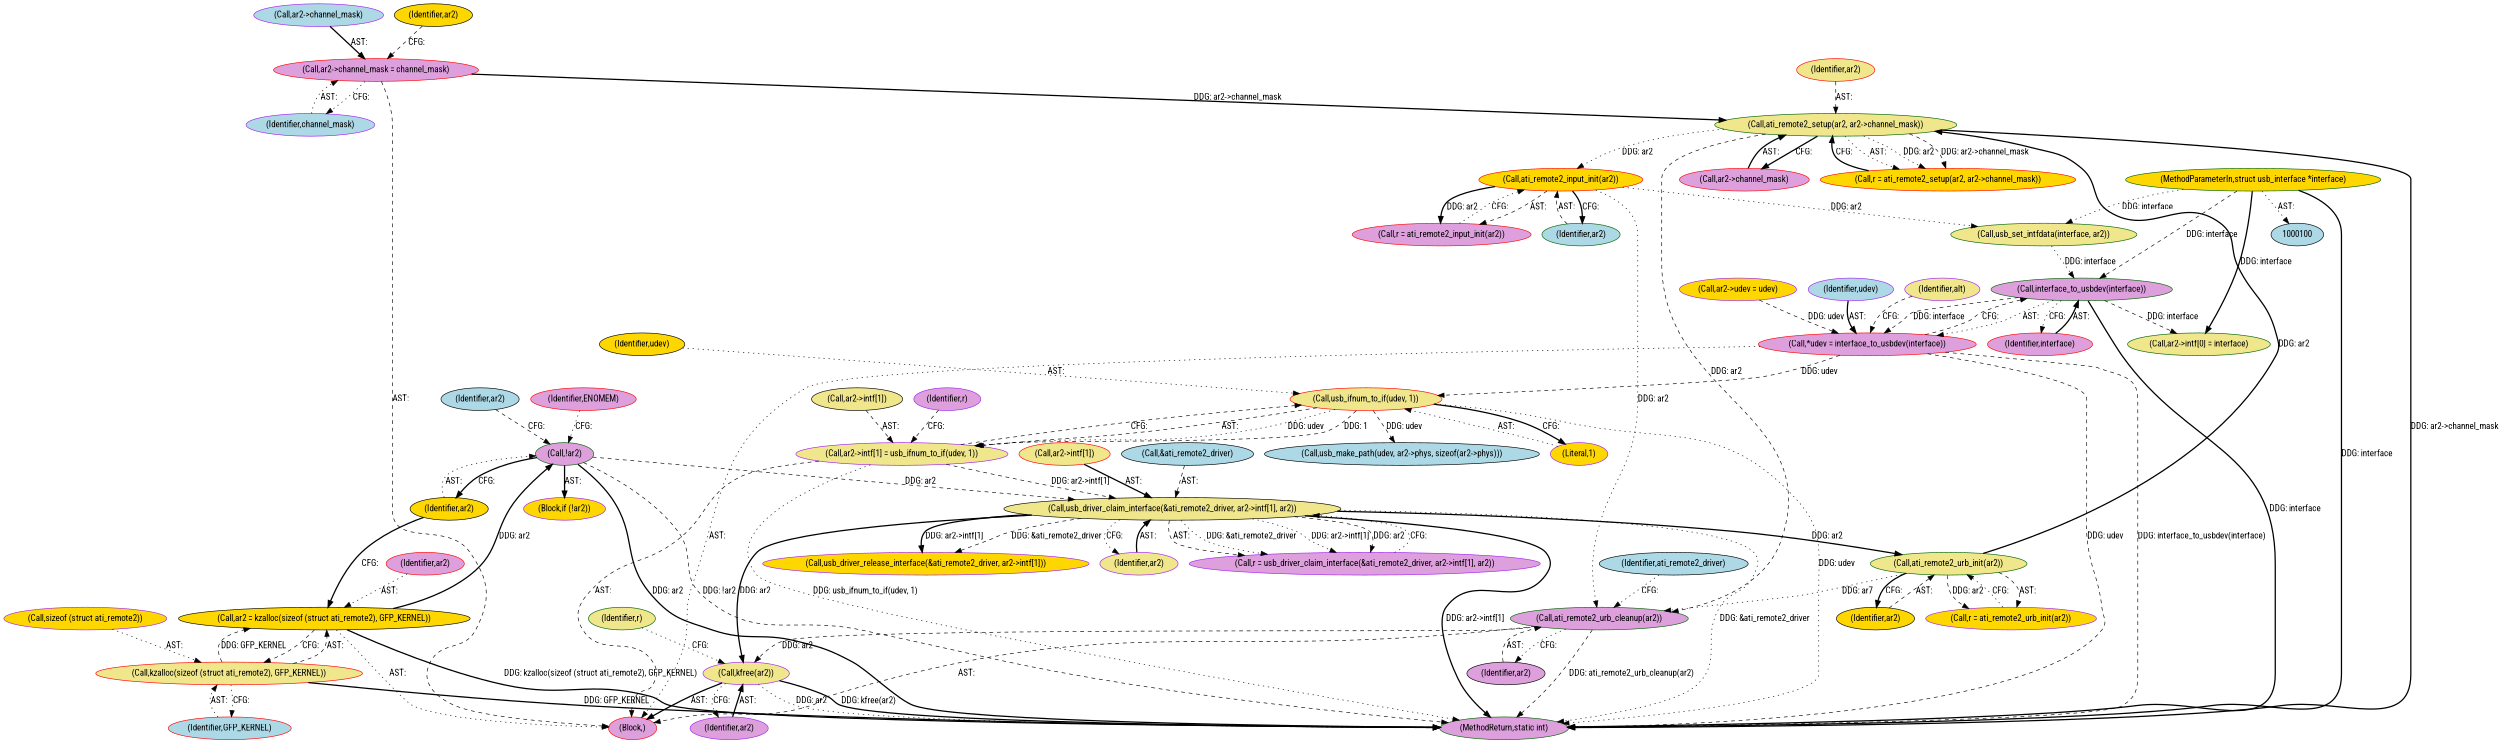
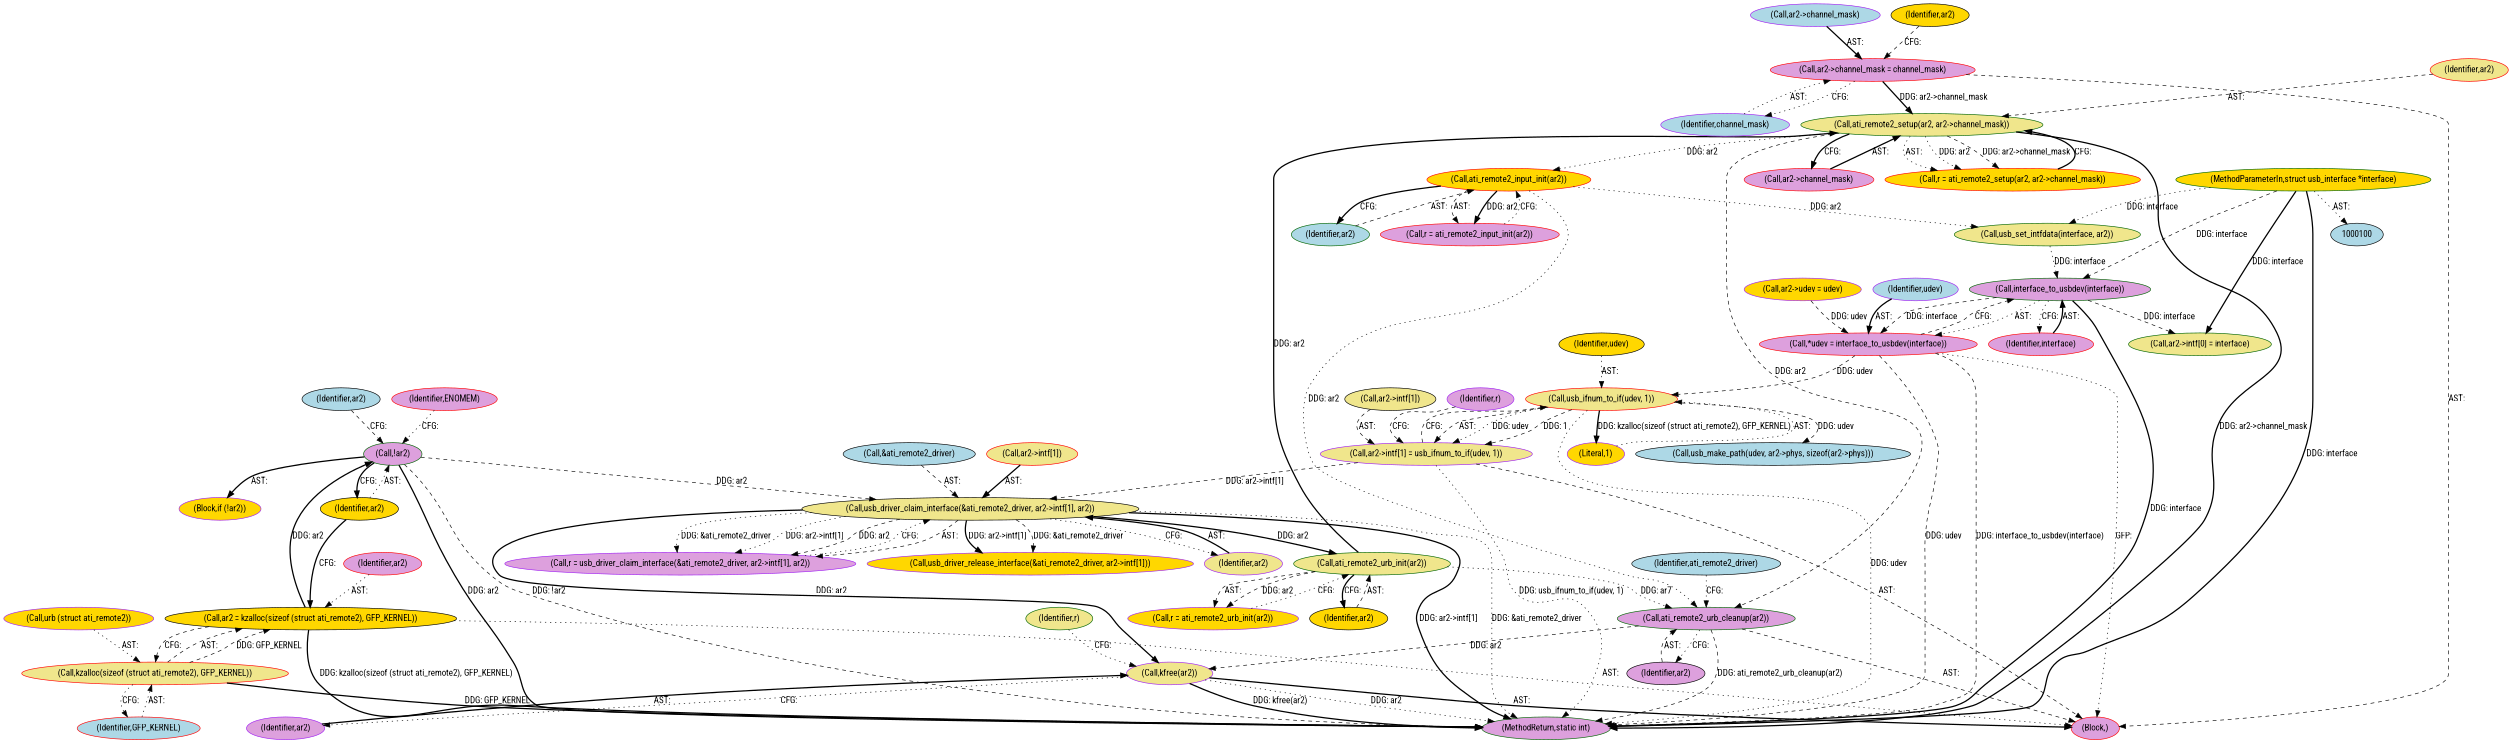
(1942, 289) -> none
(1552, 427) -> (1695, 427)
(718, 536) -> (2125, 536)
(85, 619) -> (79, 619)
